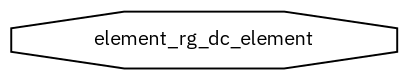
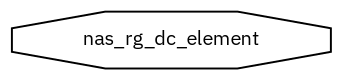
(204, 40) -> (171, 40)
